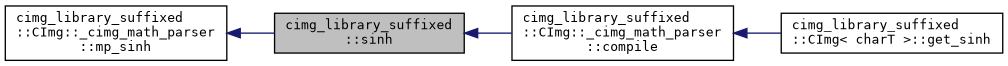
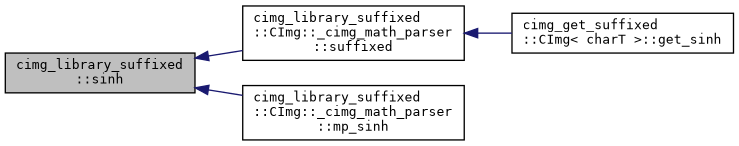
(257, 33) -> (225, 93)
(623, 33) -> (353, 33)
(892, 33) -> (623, 33)
